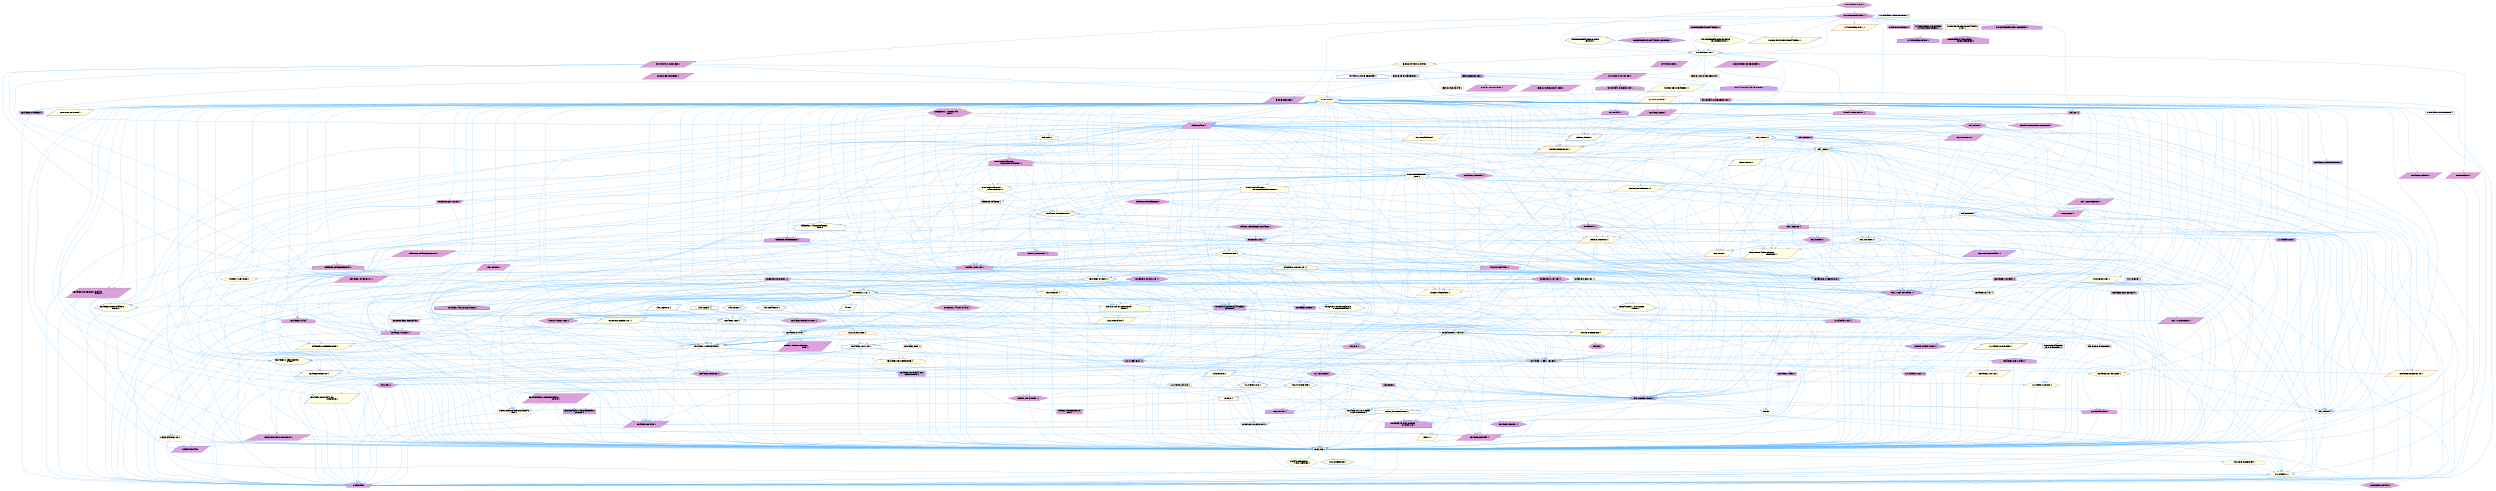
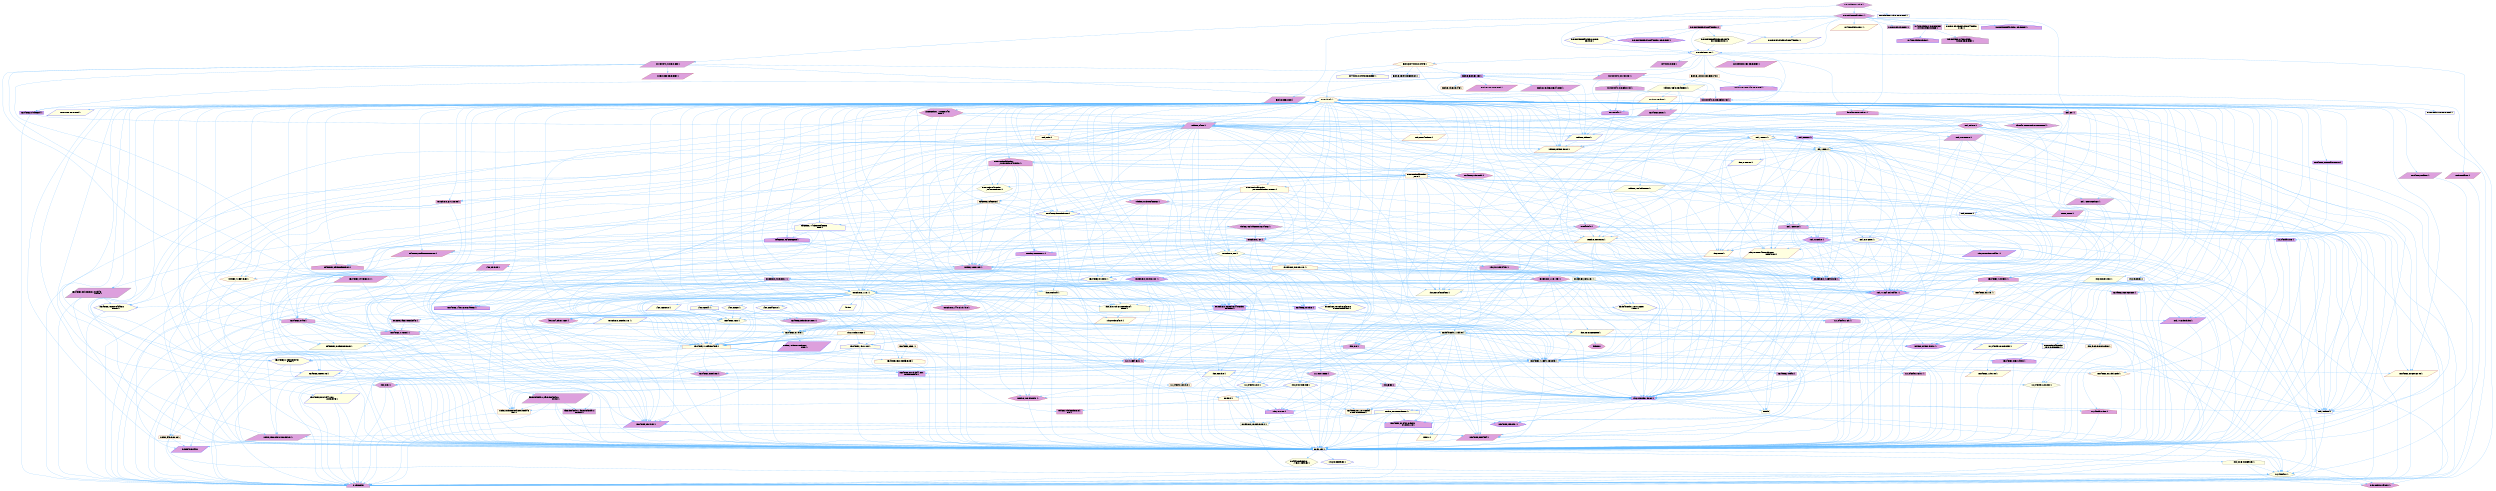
(2005, 279) -> (1998, 279)
